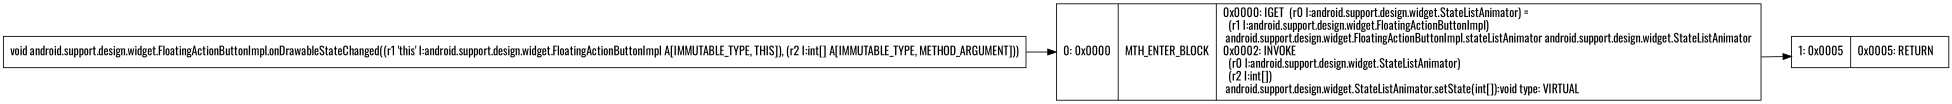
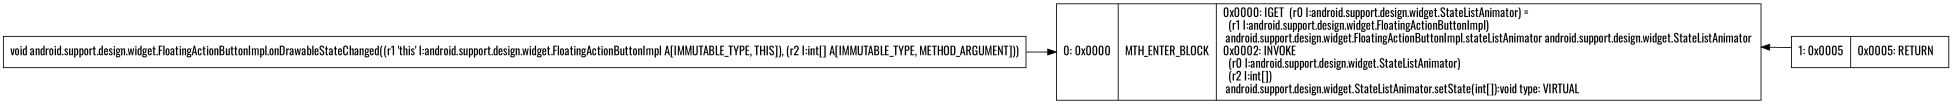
(1772, 57) -> (1781, 47)
